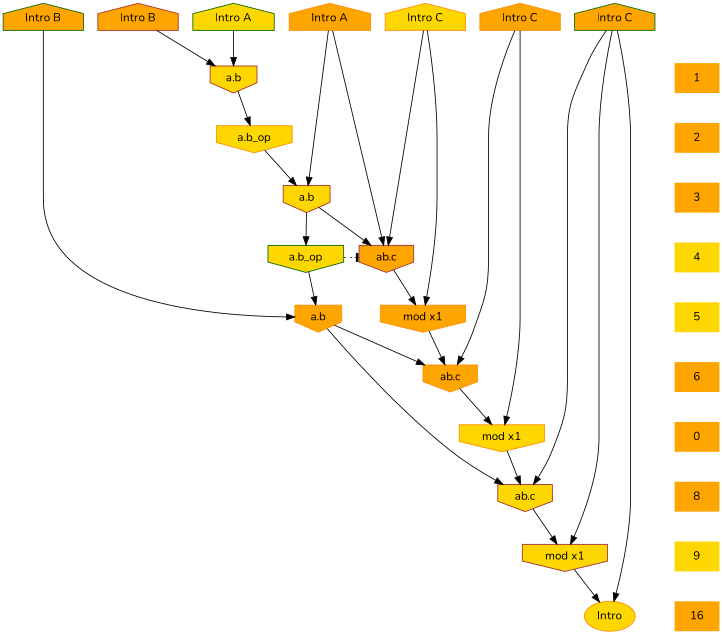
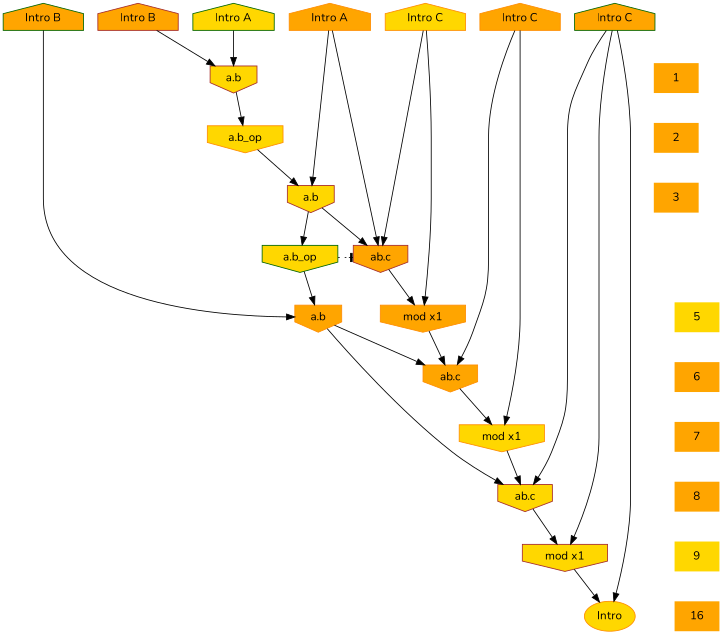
(697, 257) -> none
(697, 437) -> (697, 437)
